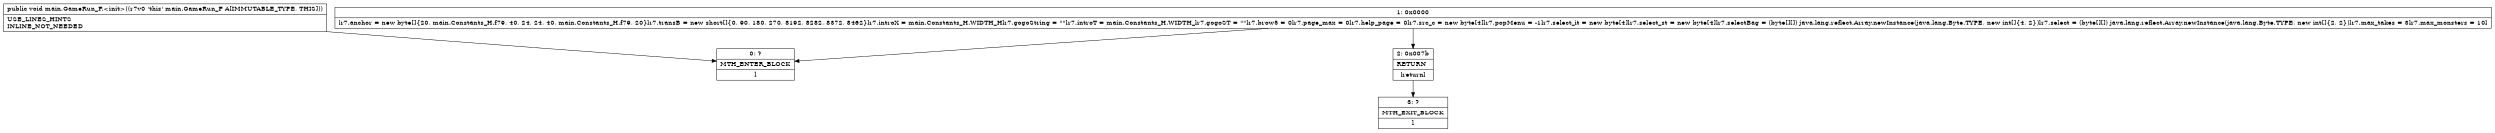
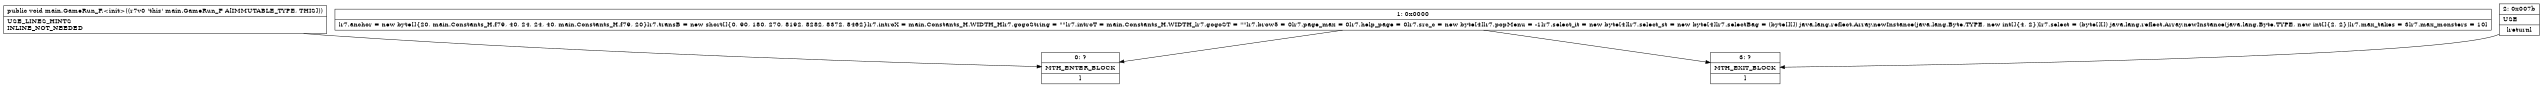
(1413, 36) -> (1595, 46)
(1412, 64) -> (2510, 19)
